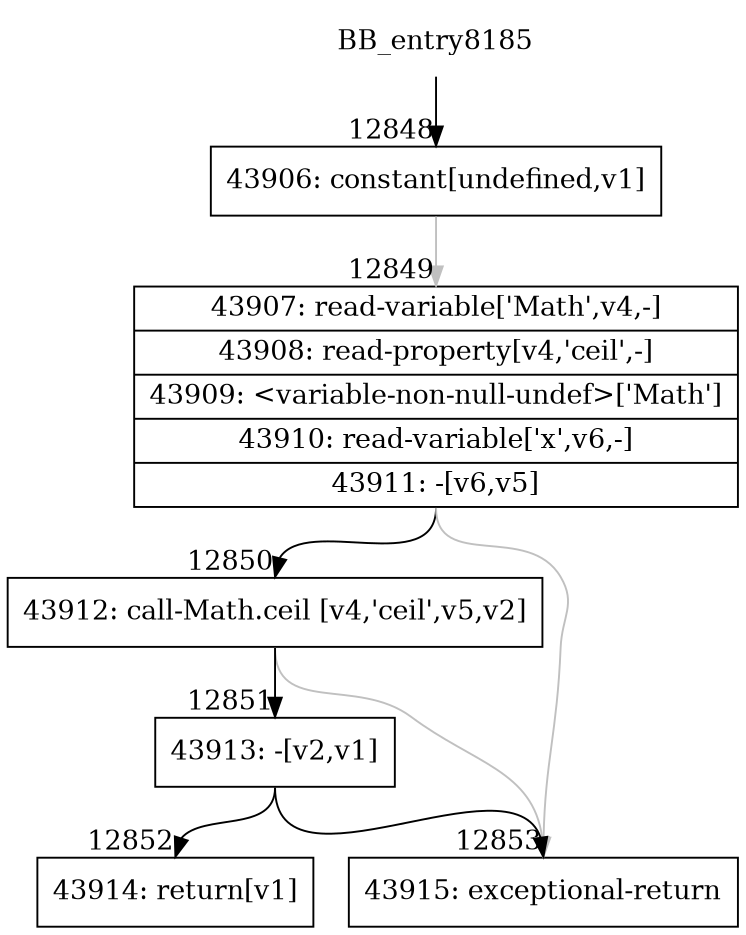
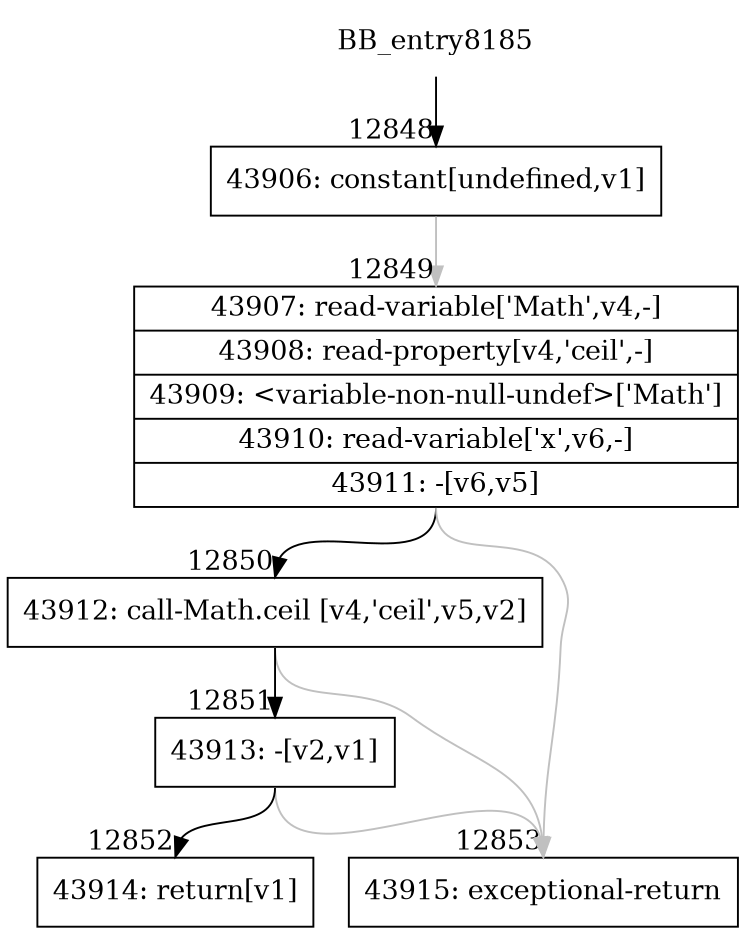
(400, 824) -> (400, 824)
